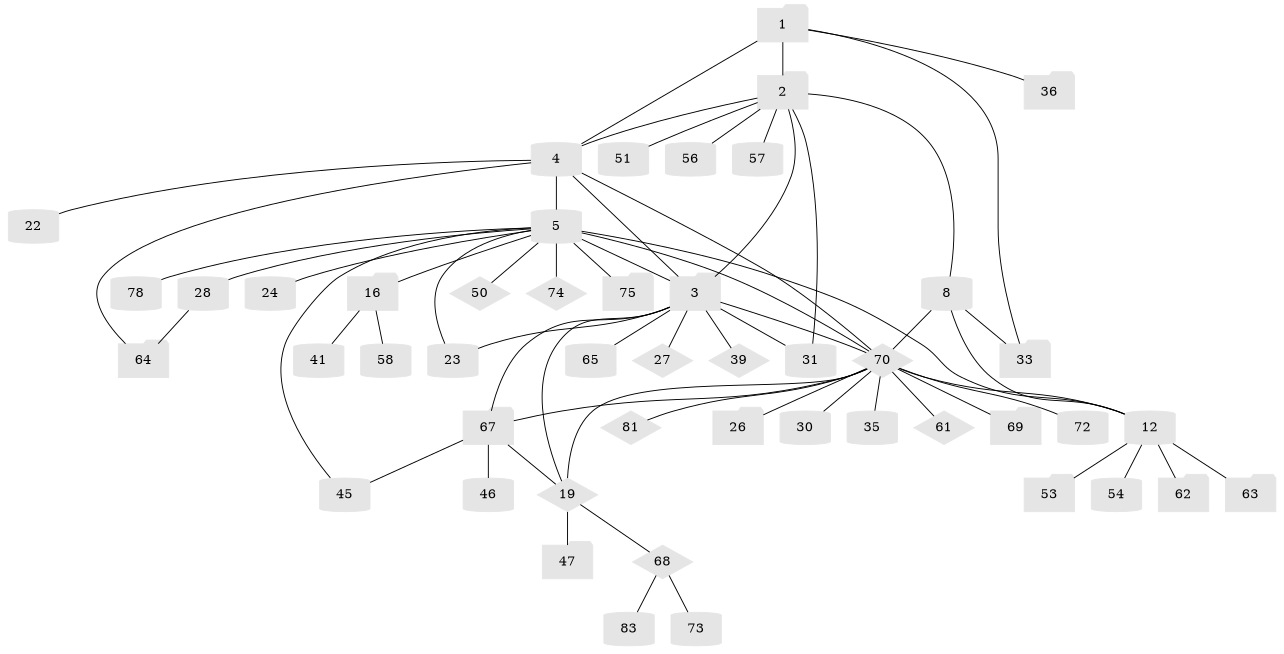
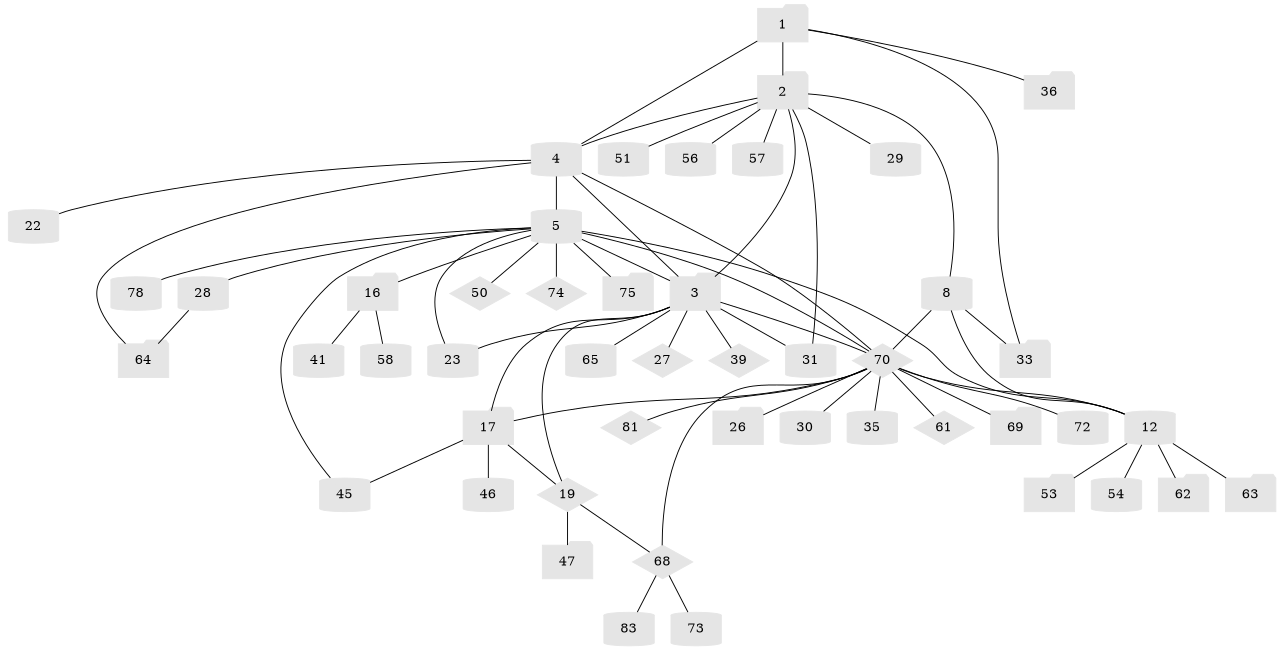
none -> (896, 159)
(270, 294) -> none
(692, 387) -> (703, 413)
(488, 428) -> (488, 428)
